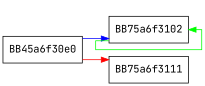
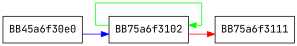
(92, 60) -> (198, 34)
